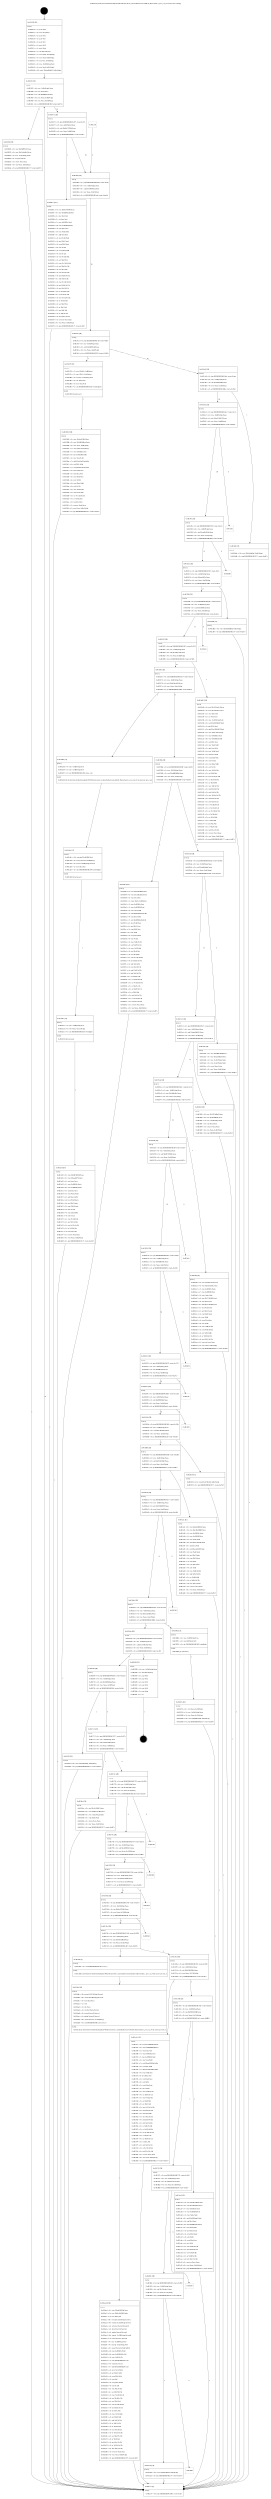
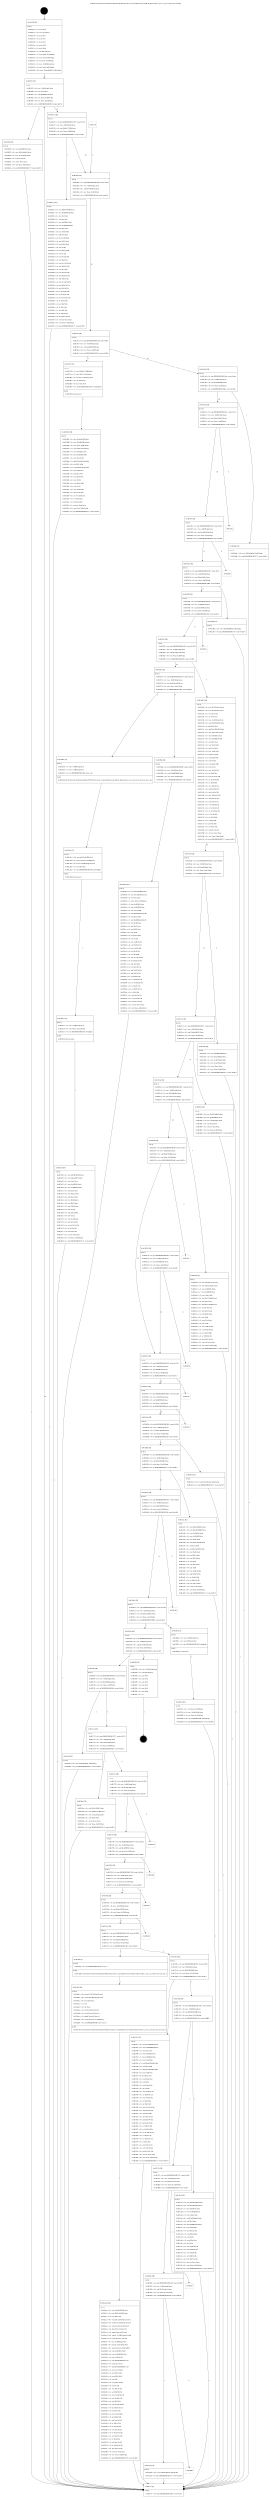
(187, 817) -> (206, 846)
(164, 1204) -> (136, 1257)
